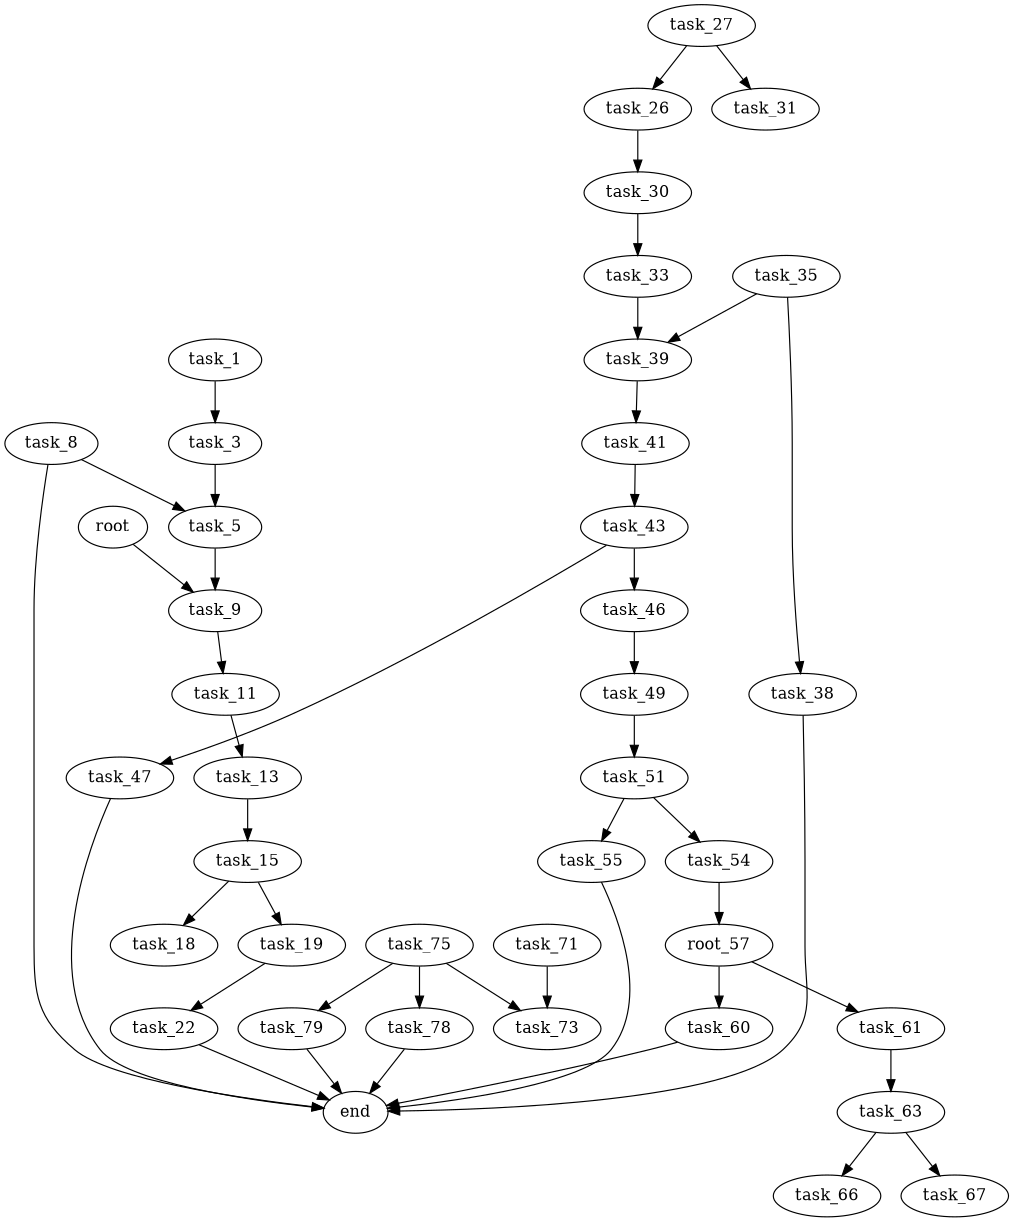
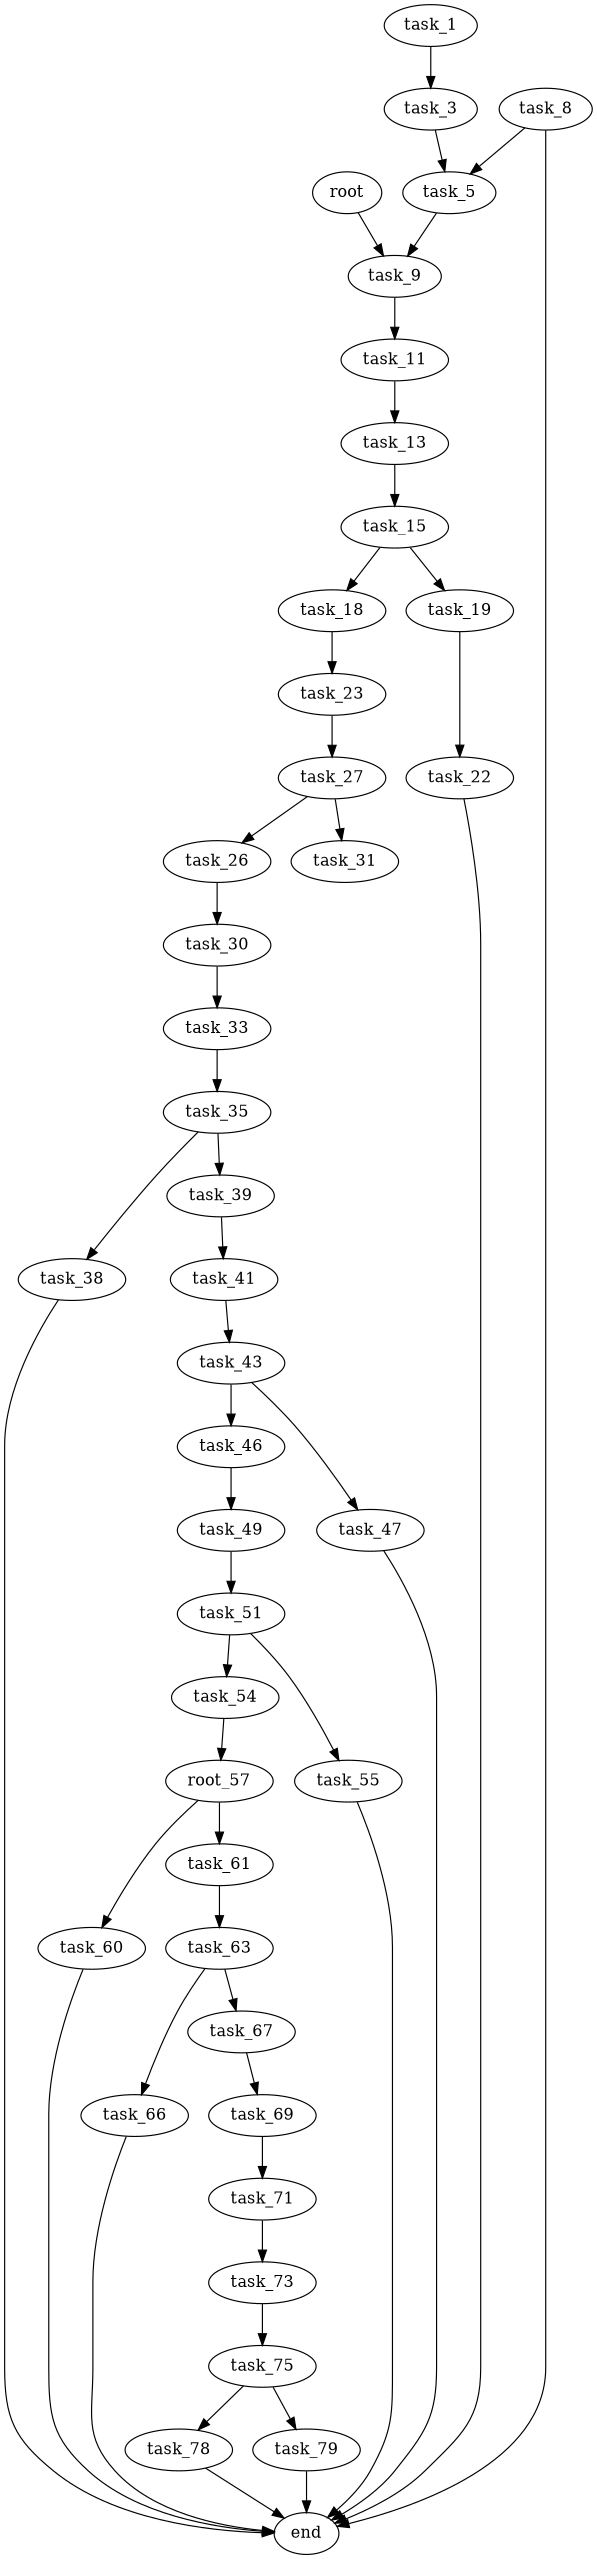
(638, 312) -> (217, 1065)
none -> (332, 694)
(478, 984) -> (262, 2319)
none -> (262, 2116)
none -> (92, 2386)
